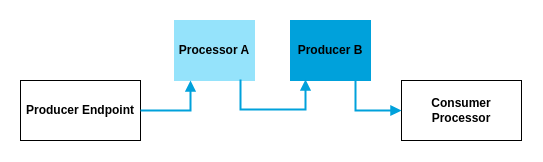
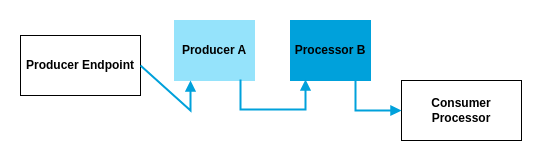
(215, 51) -> (215, 51)
(331, 51) -> (331, 51)
(81, 111) -> (81, 66)
